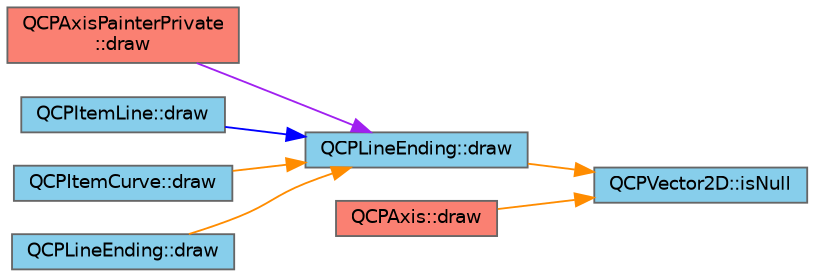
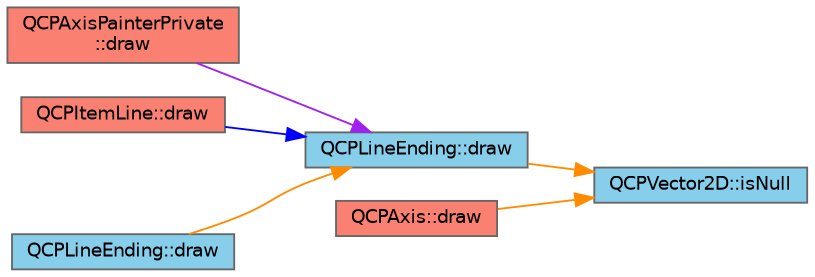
(123, 115) -> (123, 115)
(123, 183) -> none
